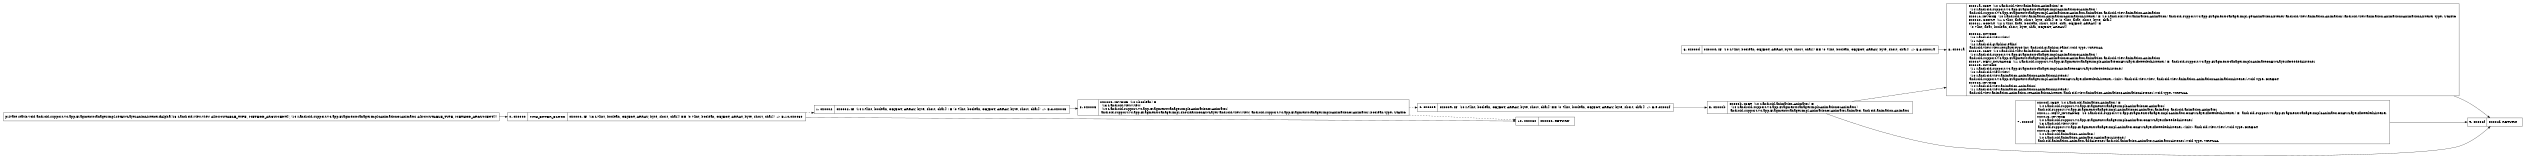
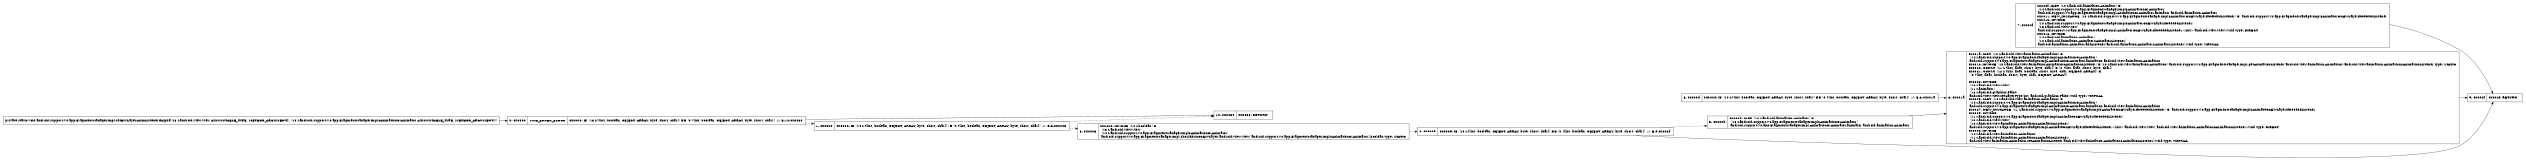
(1977, 41) -> (1982, 89)
(1689, 108) -> (1683, 127)
(1073, 109) -> (1073, 128)
(1461, 117) -> (1135, 119)
(2158, 155) -> (2075, 151)
